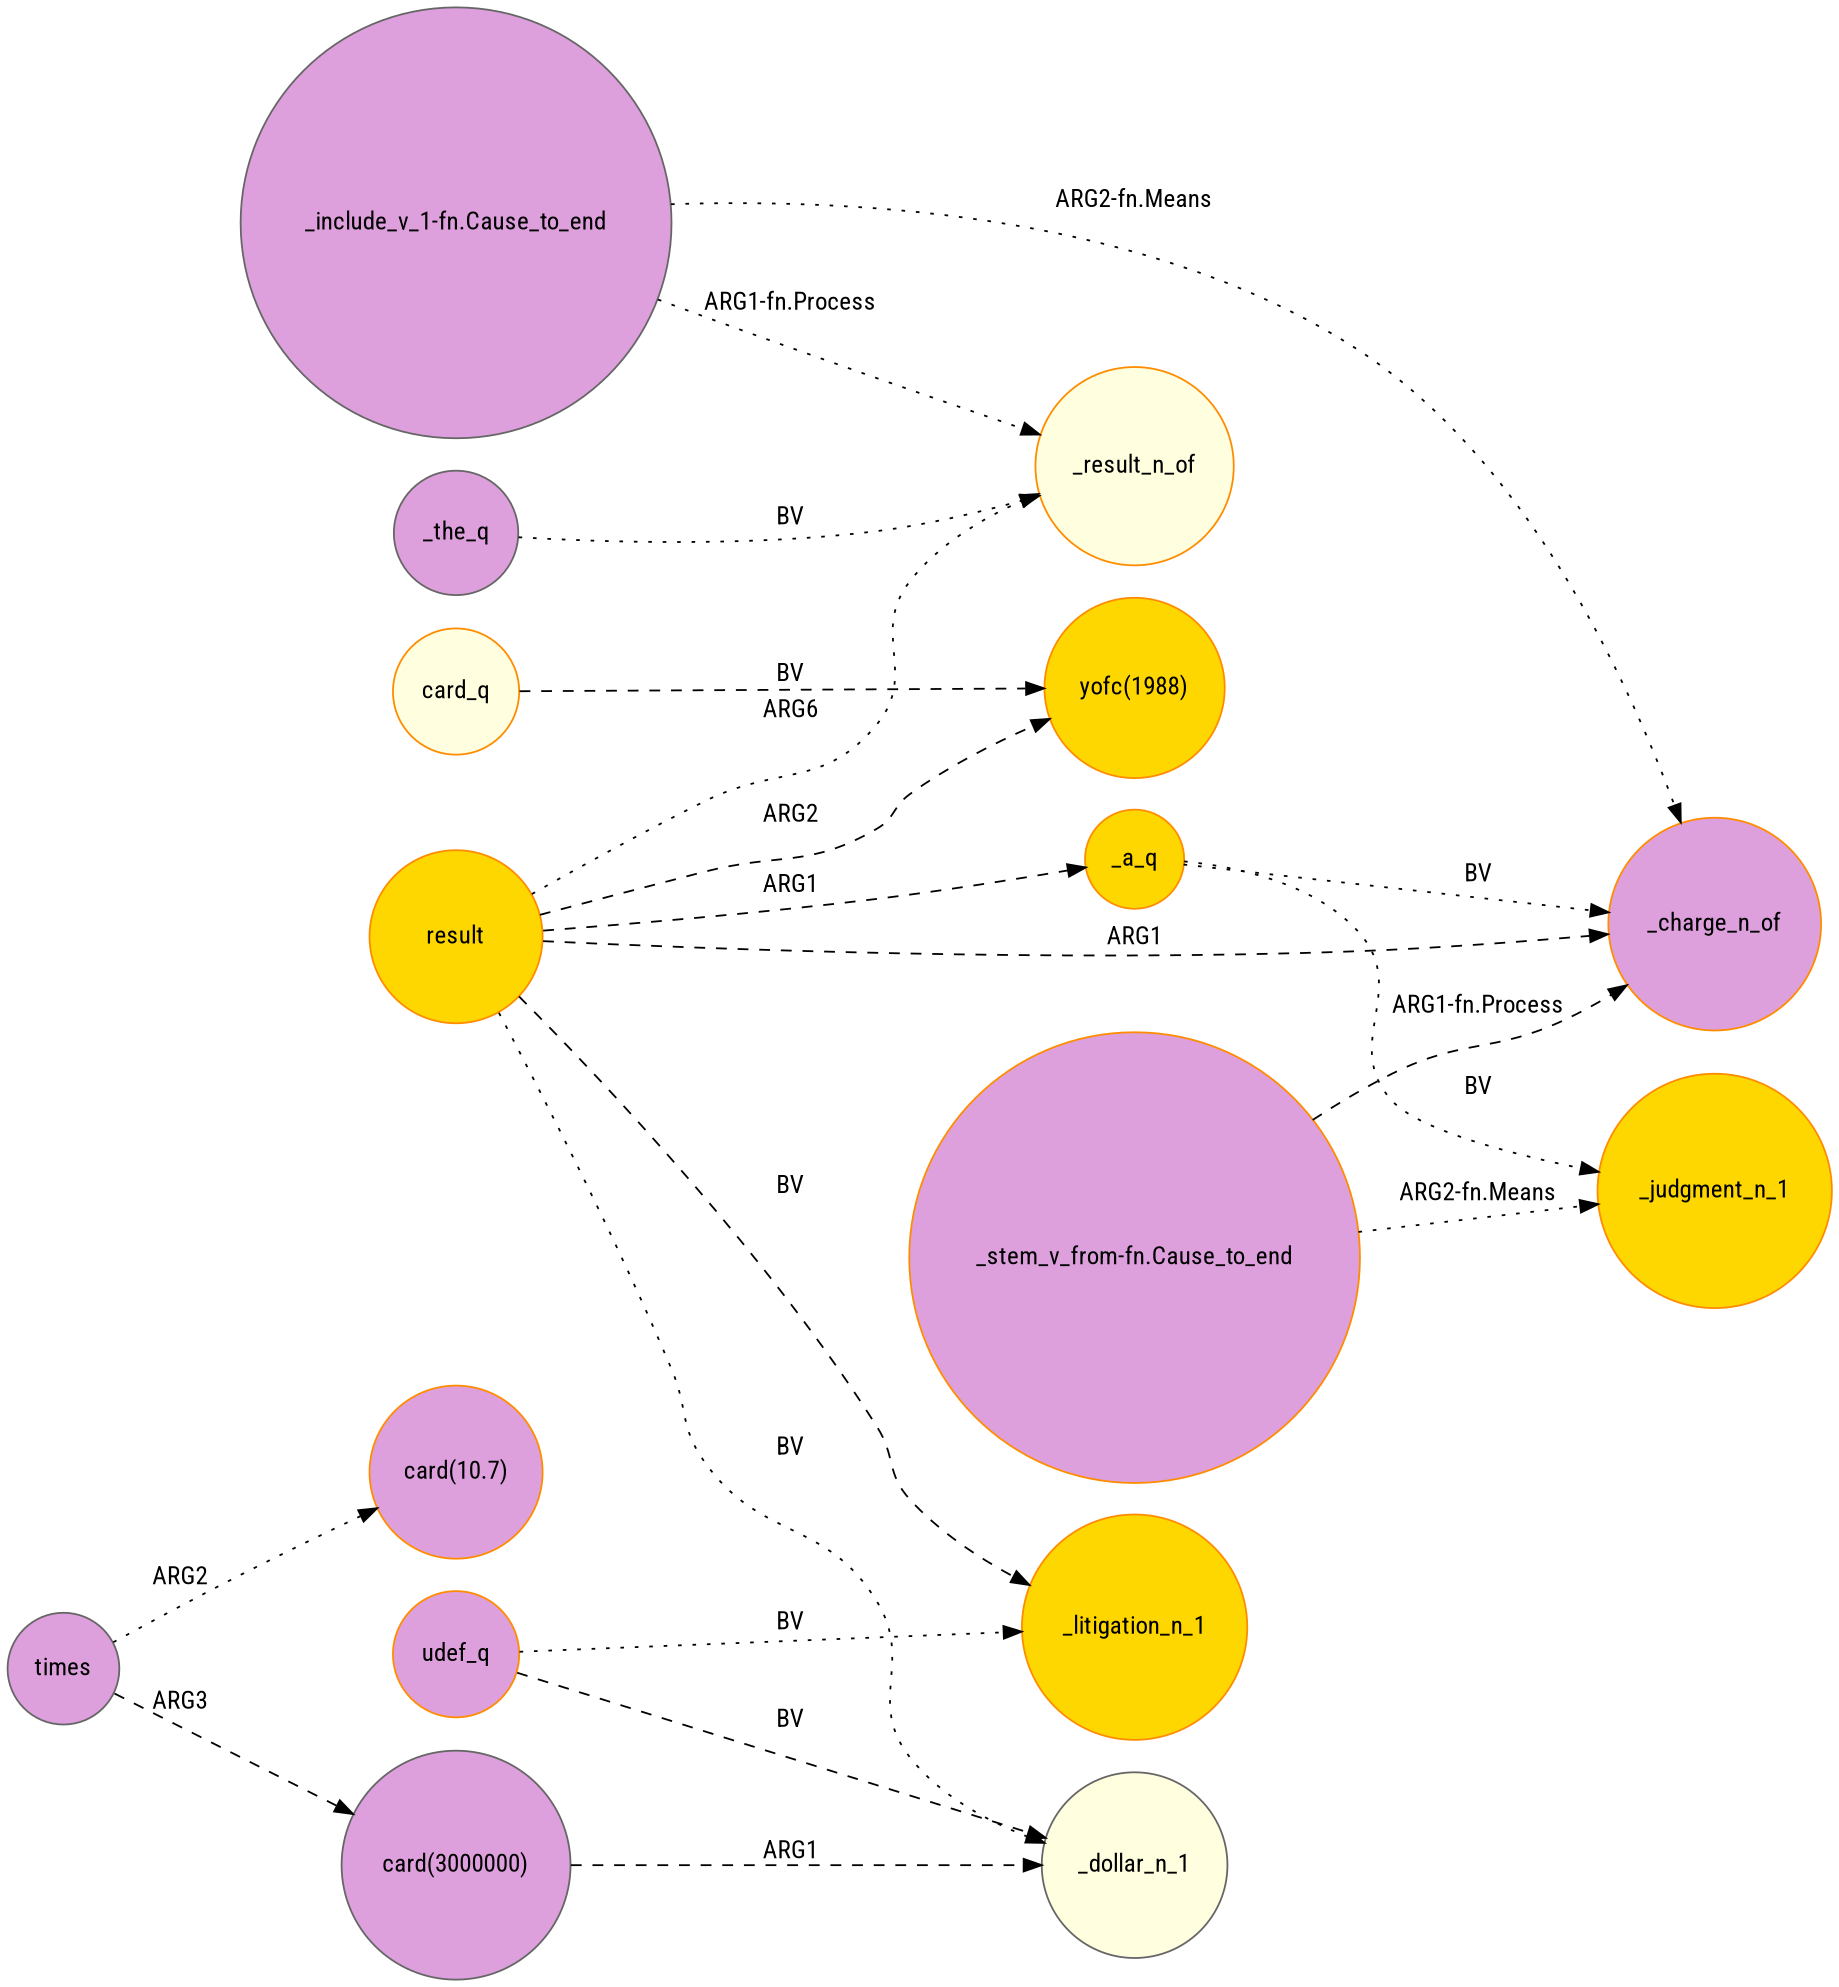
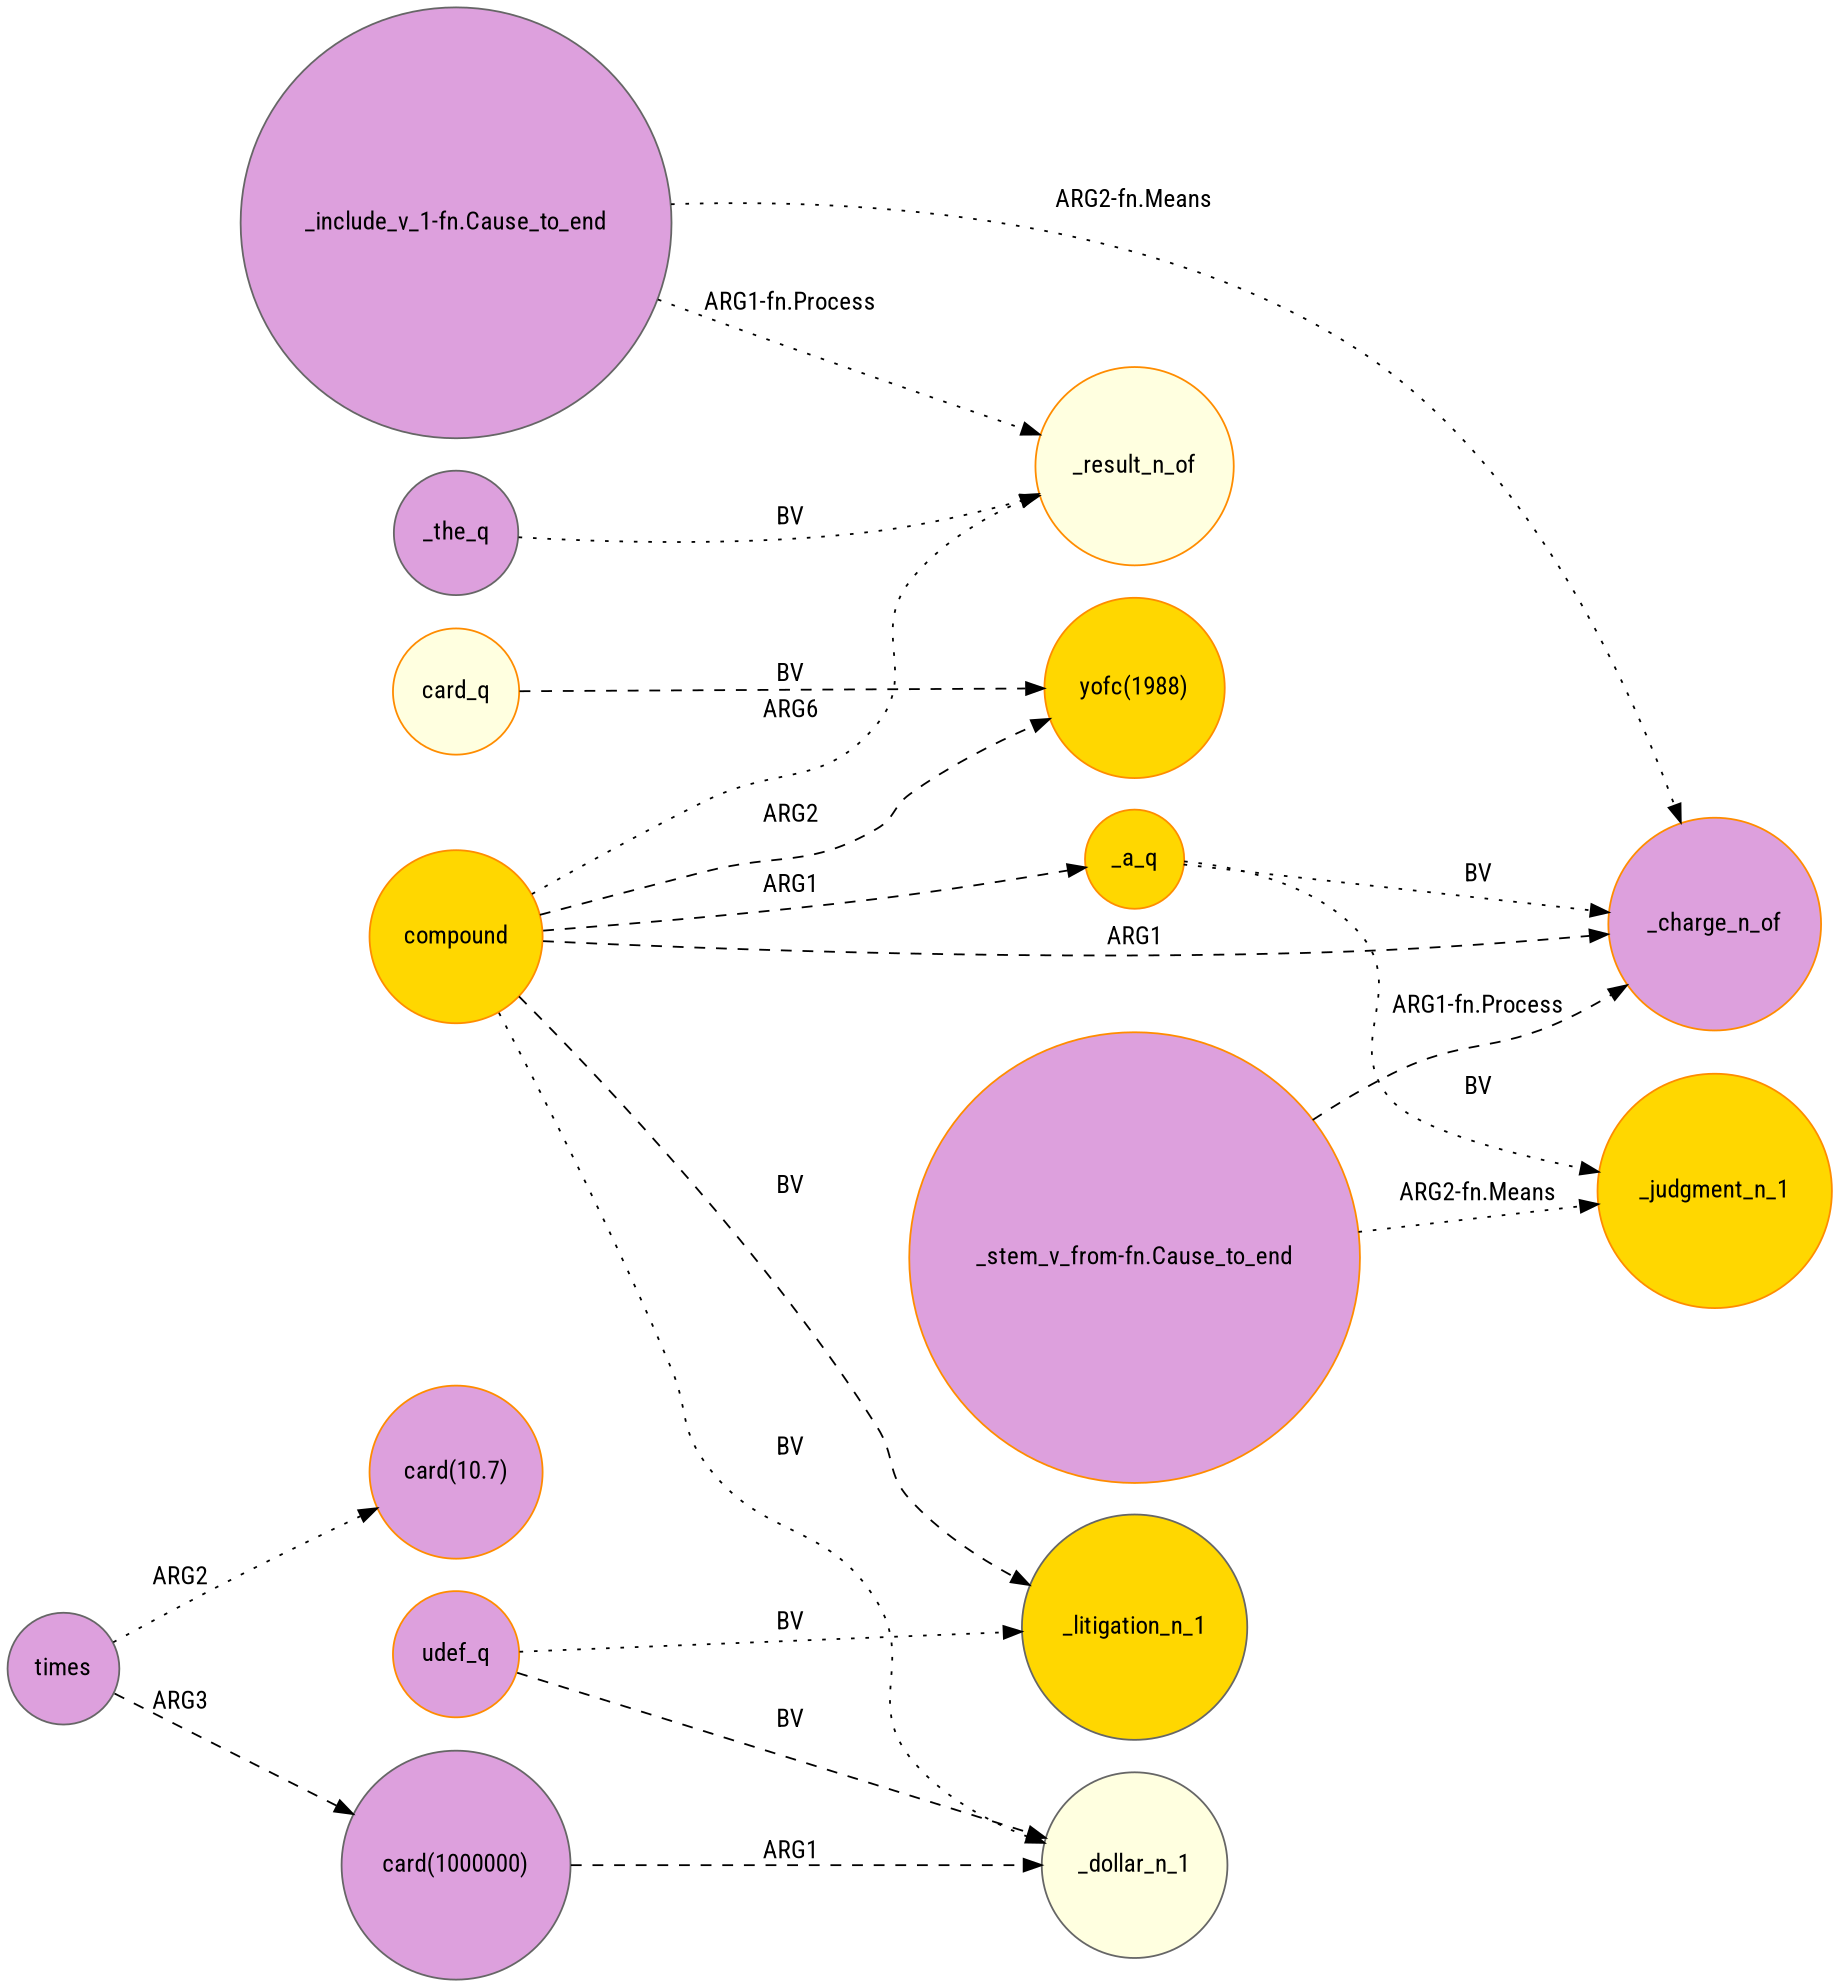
(456, 937) -> (456, 937)
(1135, 1627) -> (1135, 1627)
(456, 1865) -> (456, 1865)
